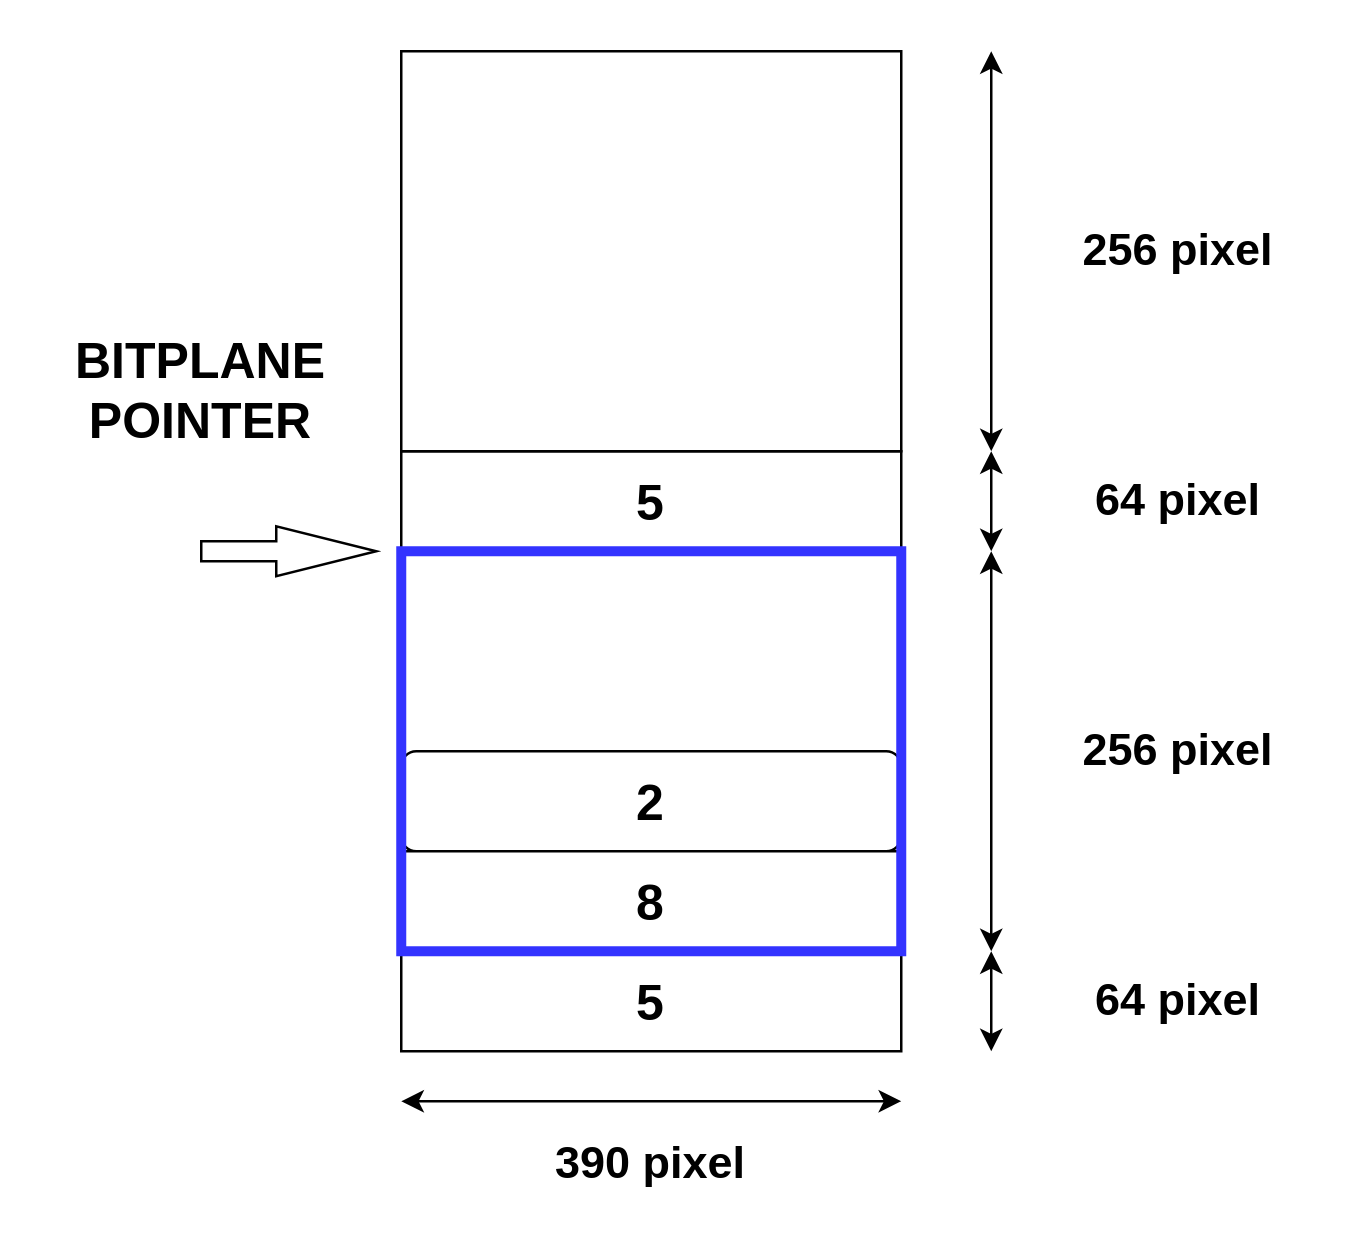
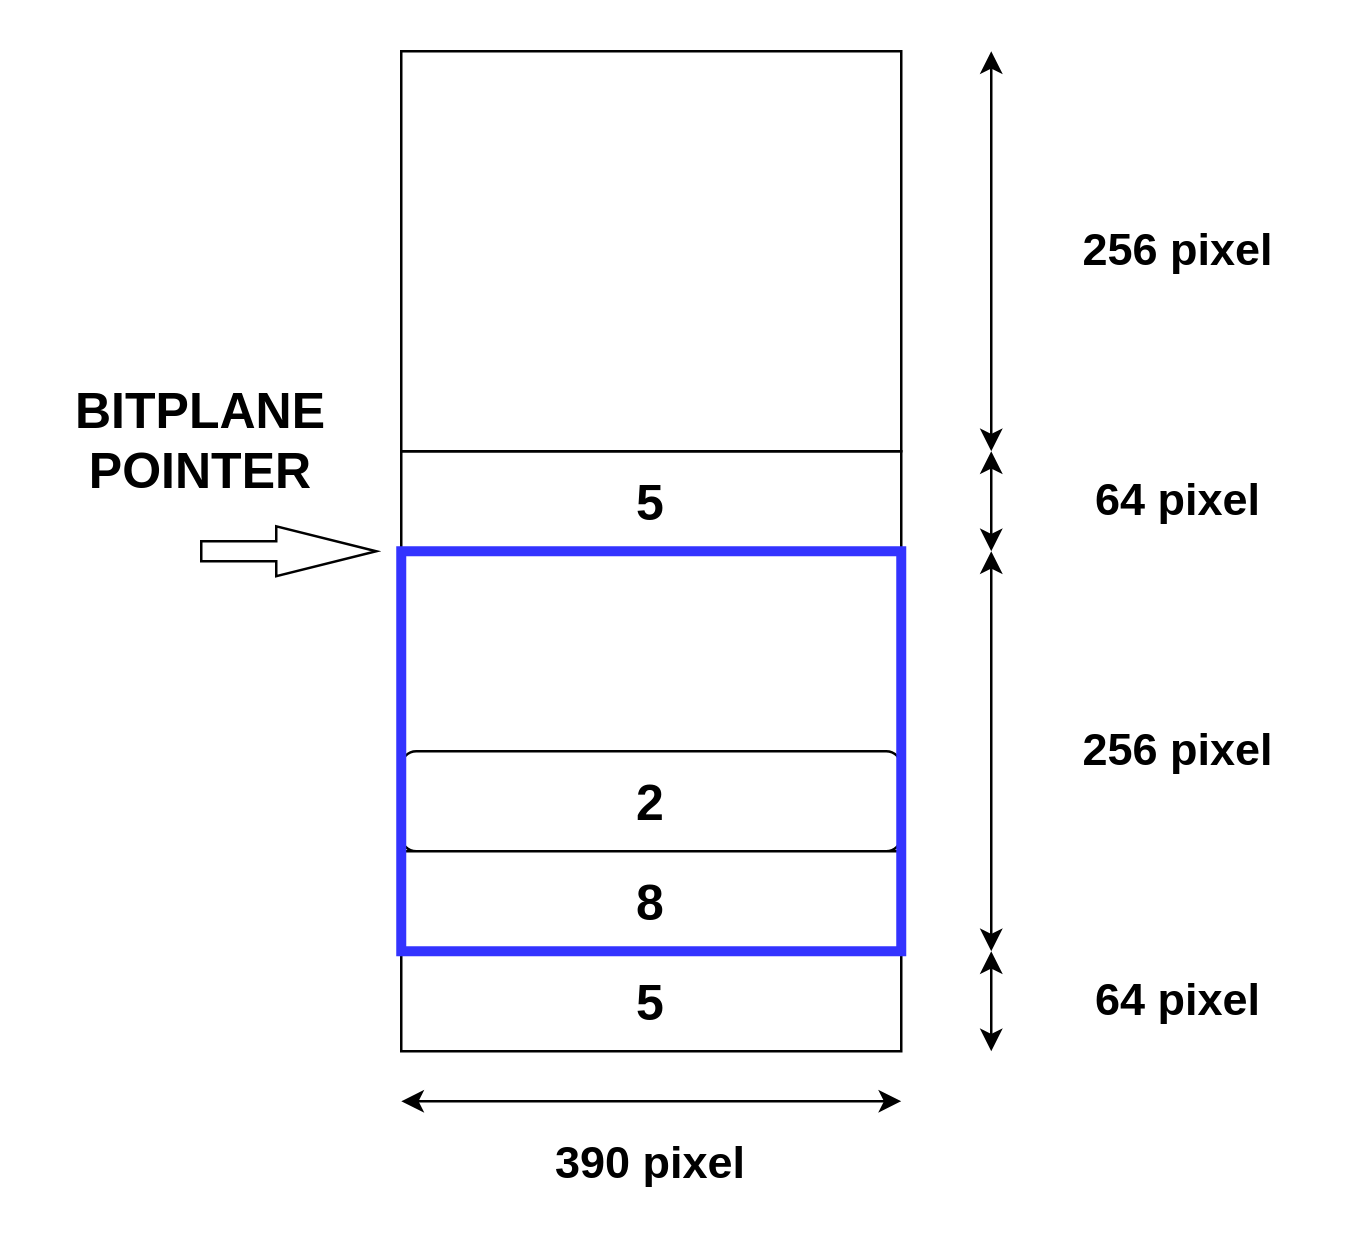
(201, 389) -> (201, 439)
